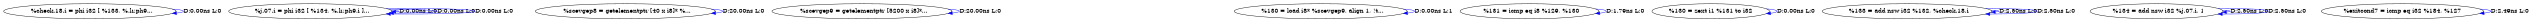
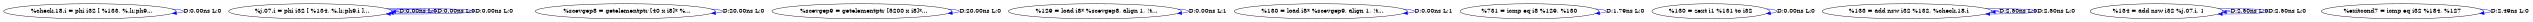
none -> (1095, 11)
(1529, 11) -> (1529, 11)
